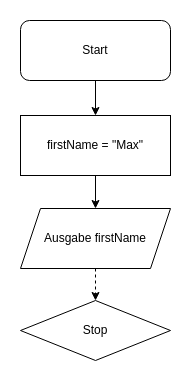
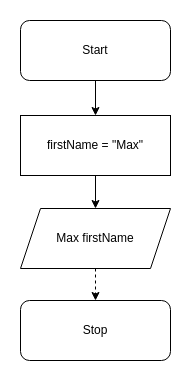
(96, 239) -> (96, 239)
(96, 331) -> (96, 331)
